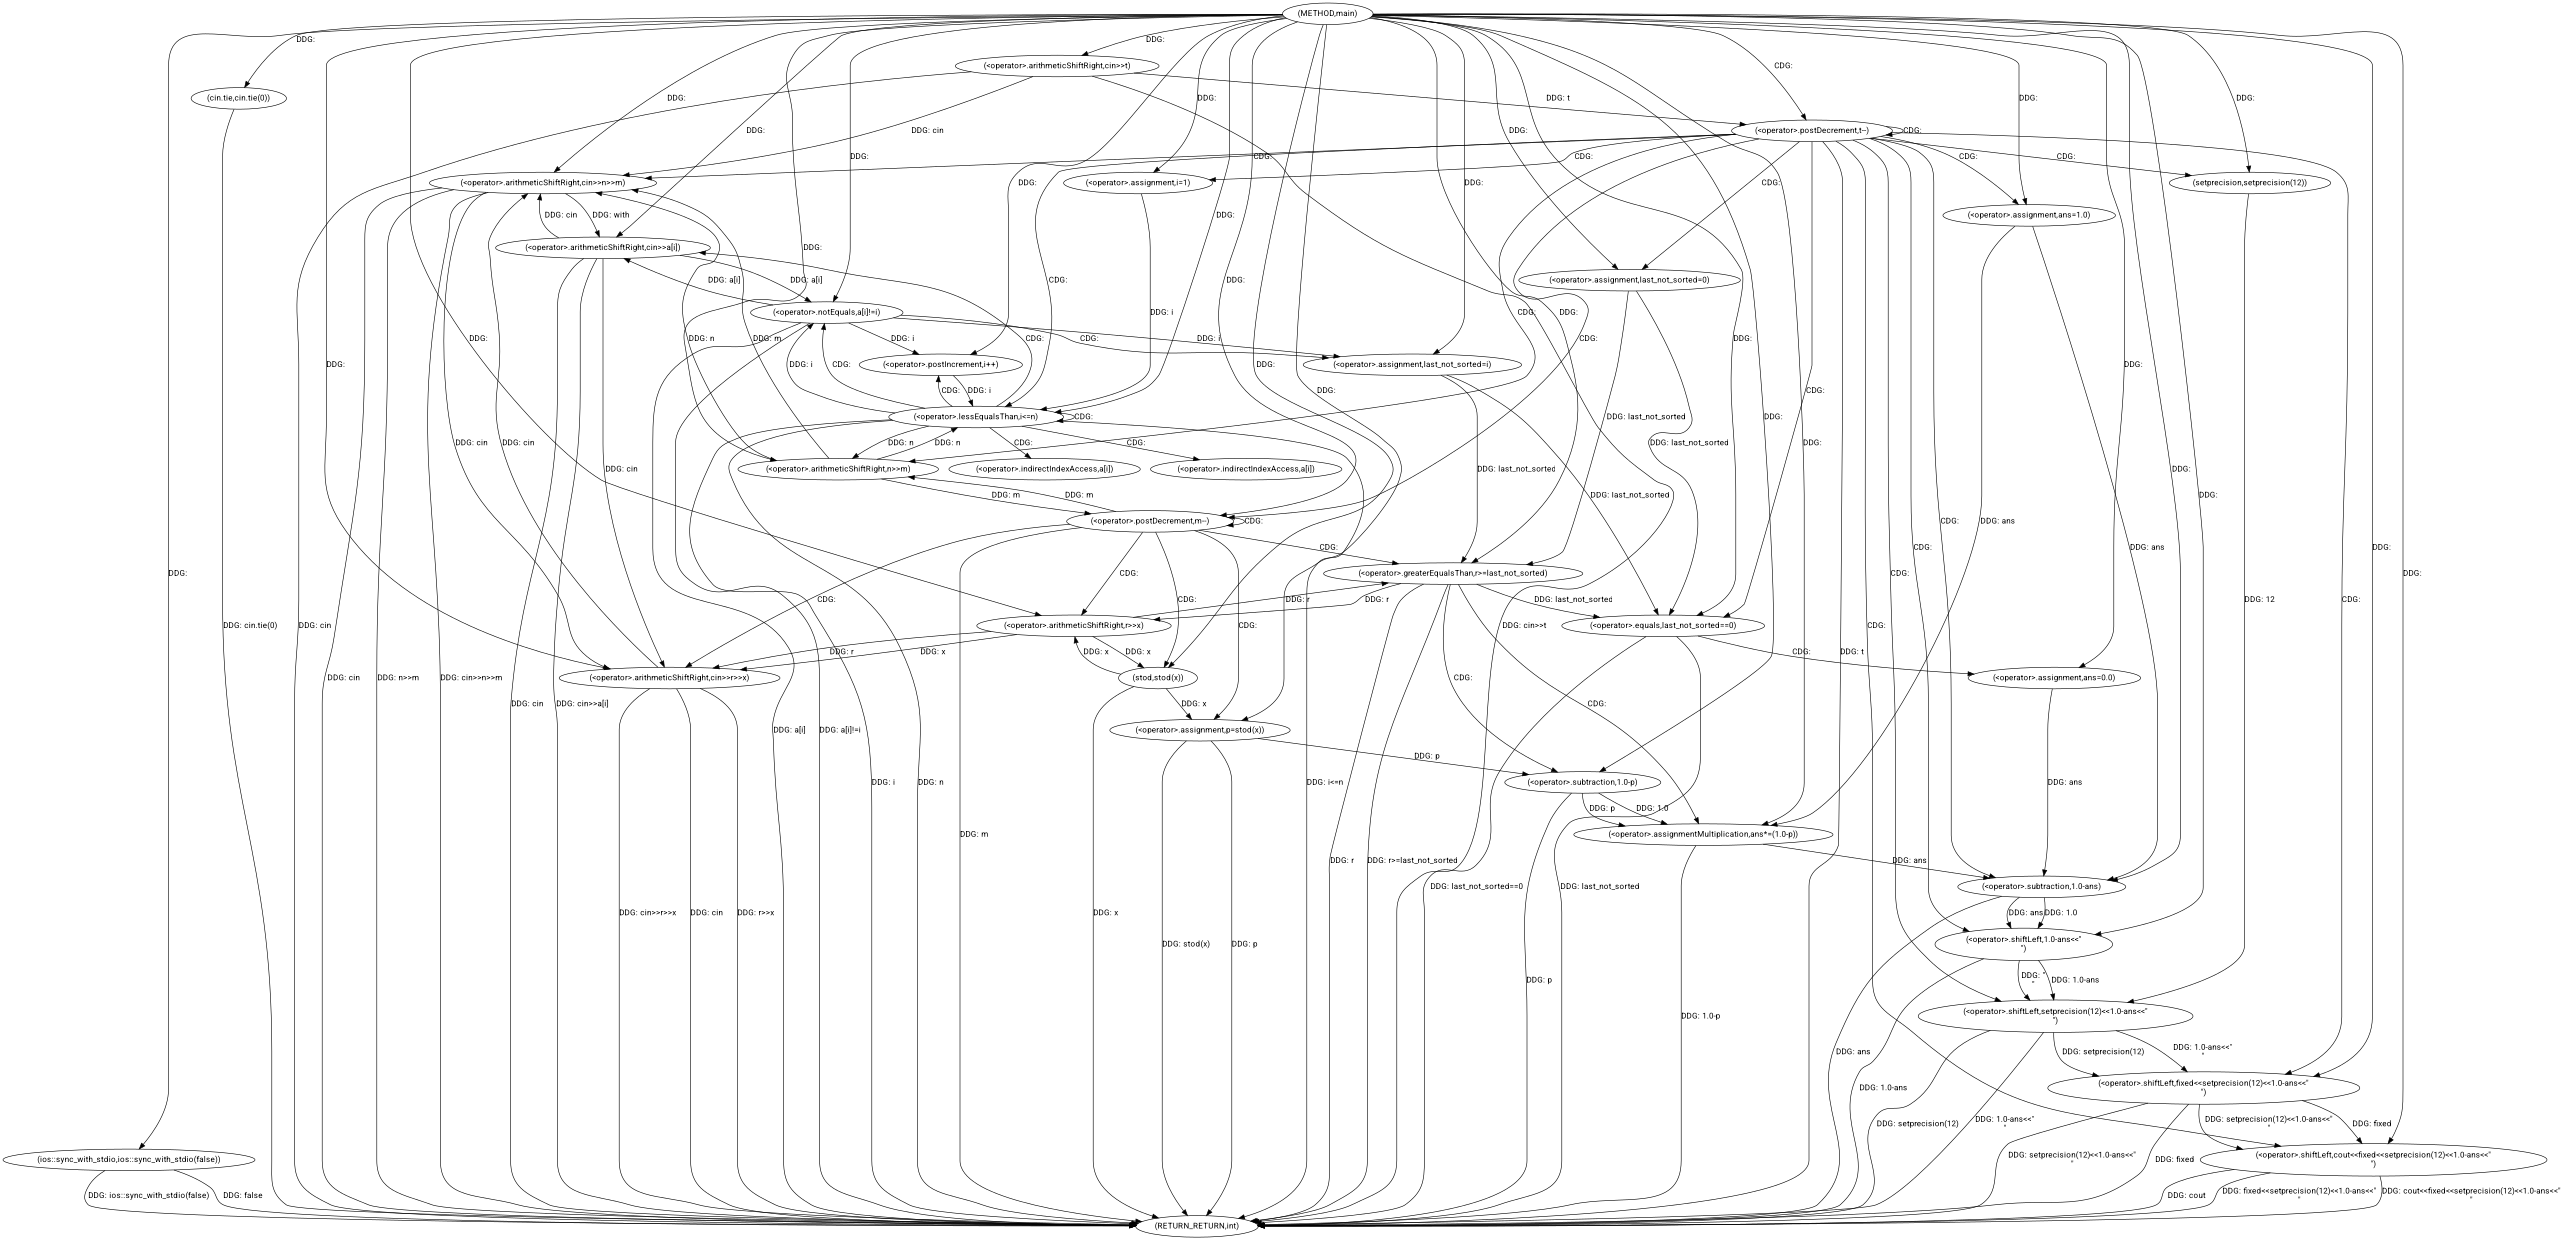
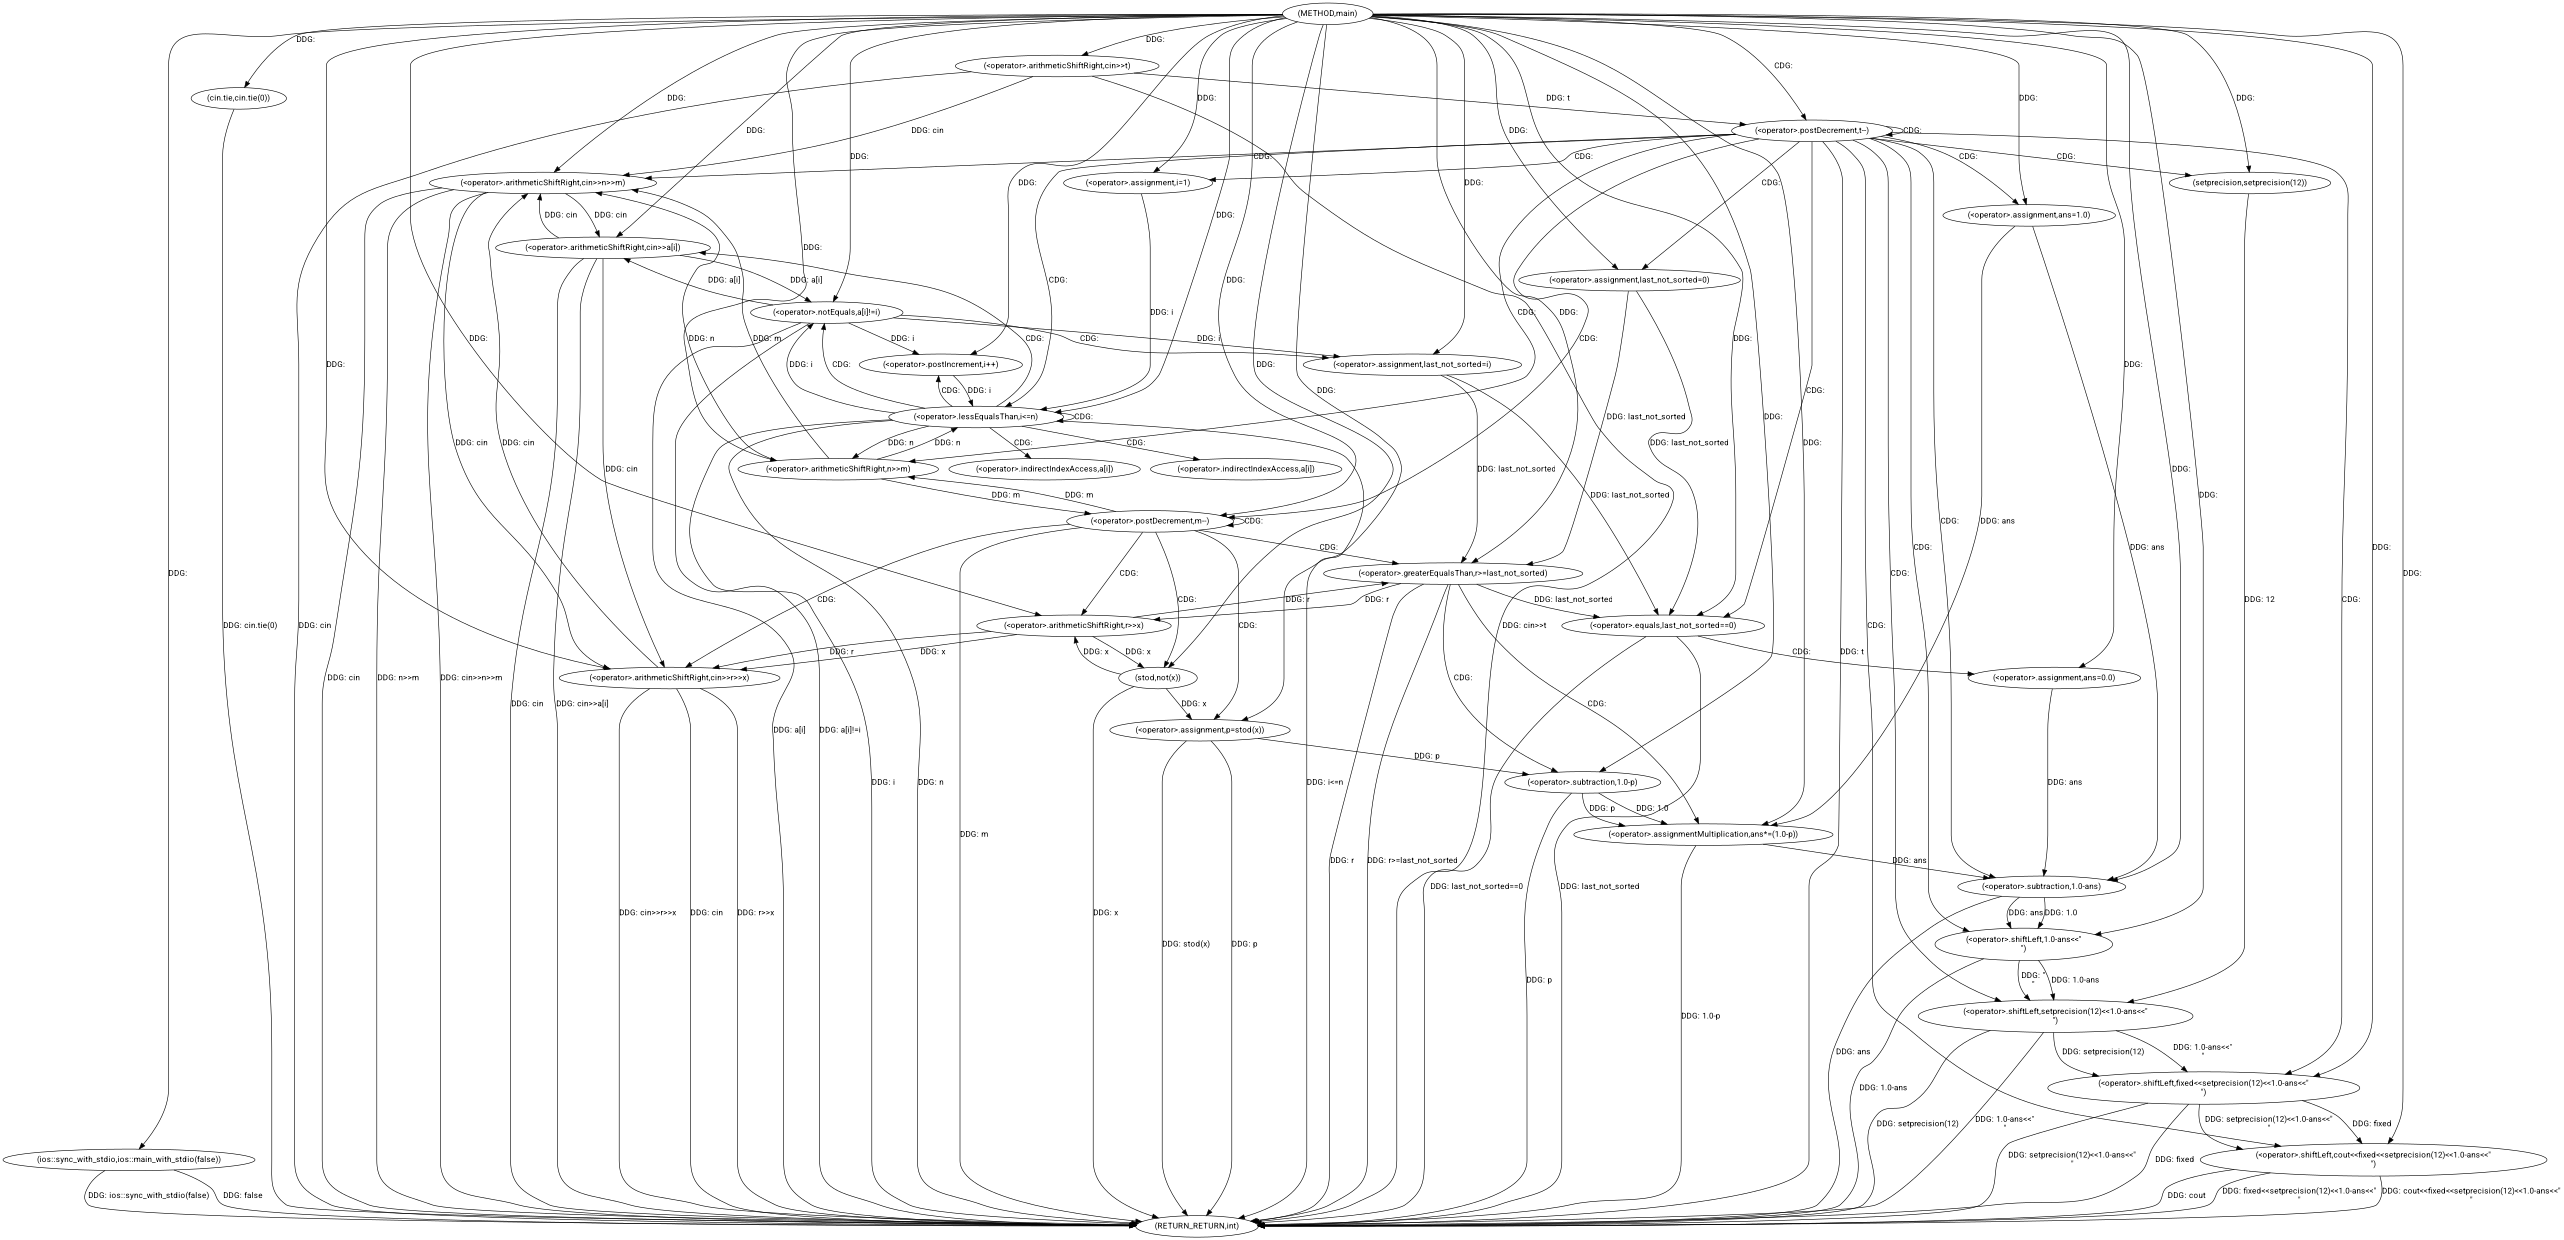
(611, 215) -> (611, 215)
(1158, 678) -> (1158, 678)
(129, 1160) -> (129, 1160)
